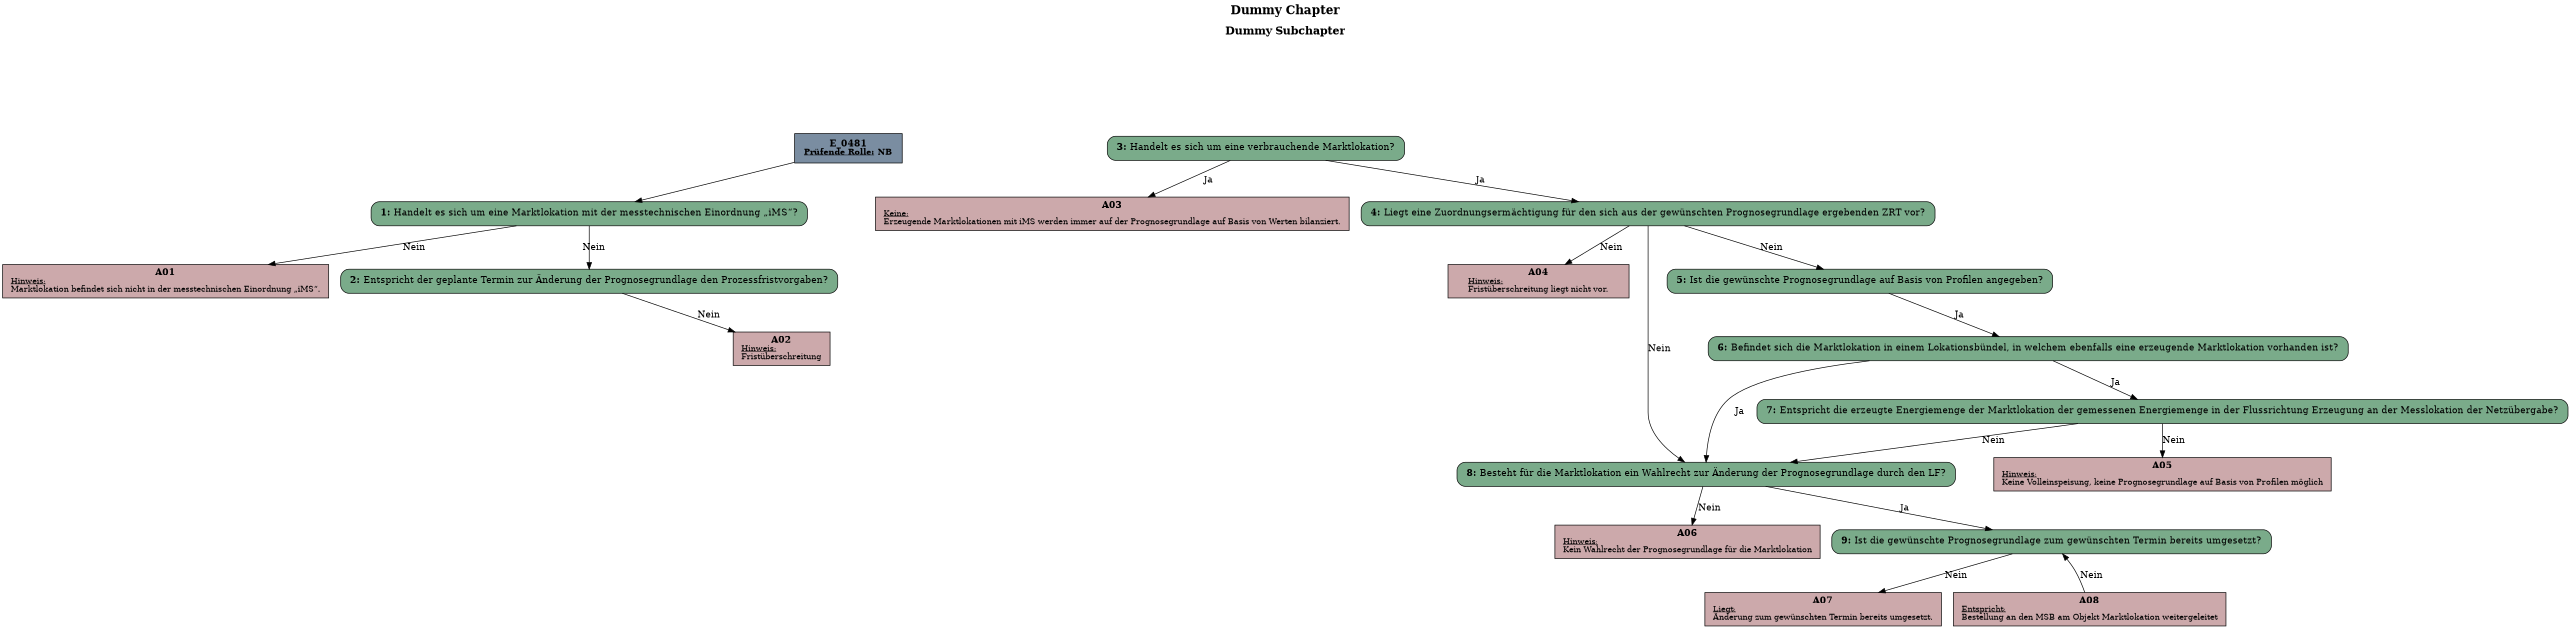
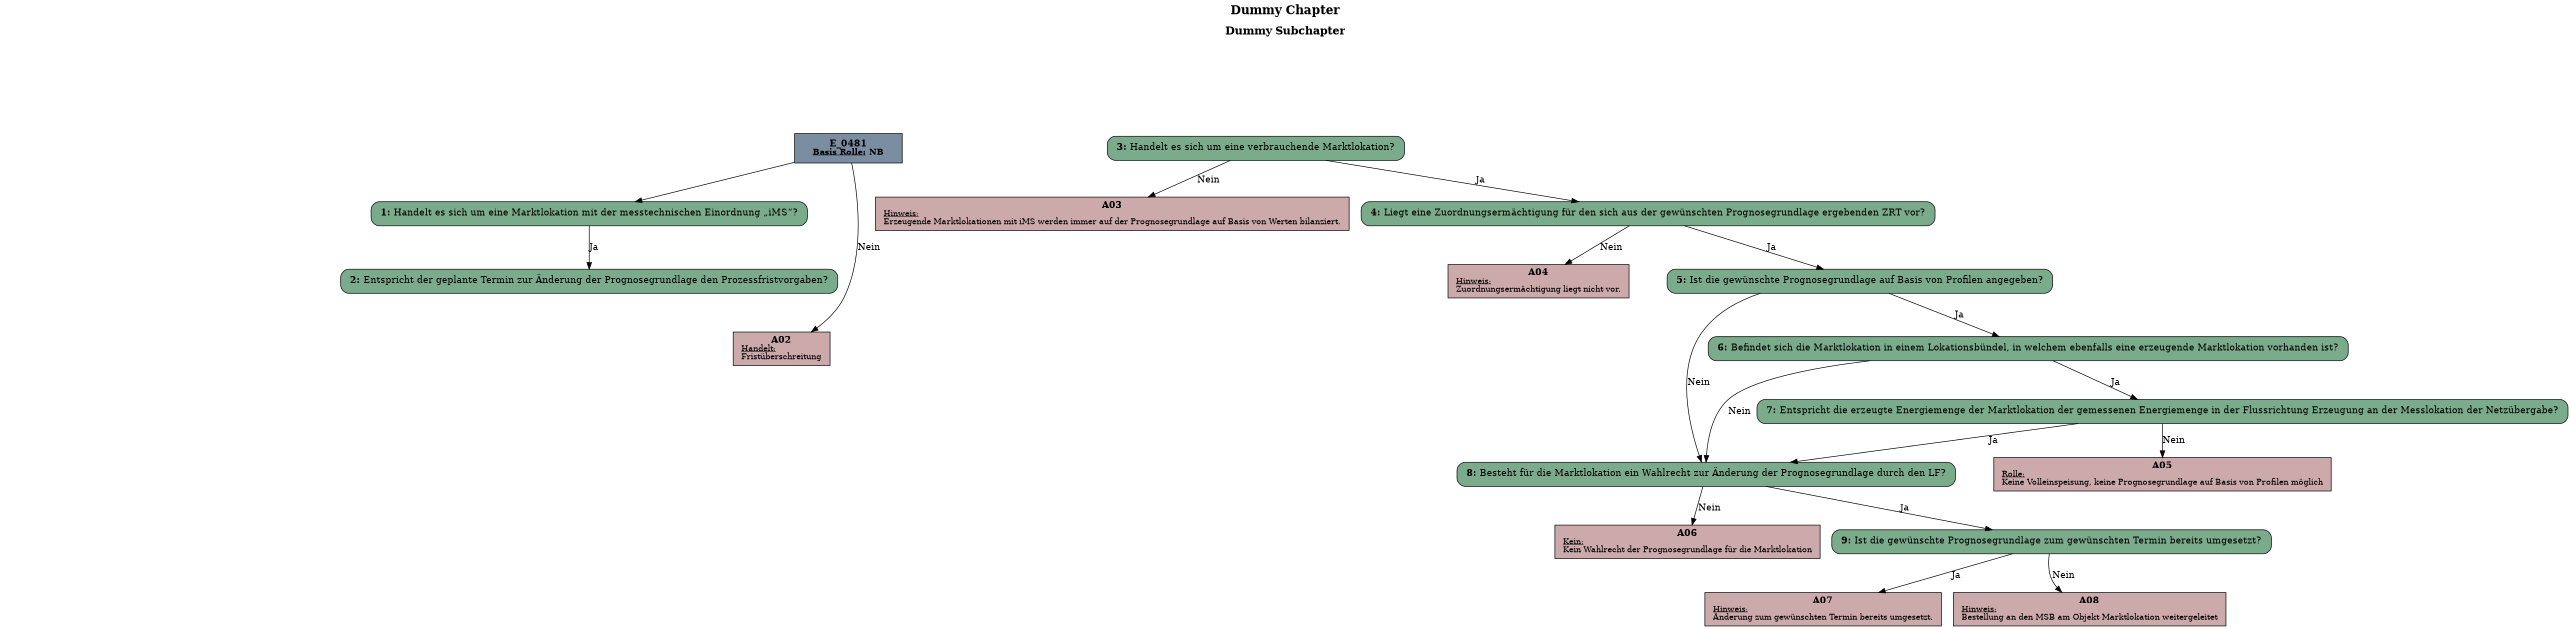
(839, 152) -> (839, 152)
(1209, 180) -> (1209, 180)
(896, 214) -> (901, 214)
(594, 248) -> (594, 248)
(1772, 248) -> (1772, 248)
(166, 281) -> none
(1539, 289) -> (1539, 289)
(675, 312) -> (856, 252)
(1648, 348) -> (1690, 358)
(759, 349) -> (759, 349)
(1740, 412) -> (1740, 412)
(1993, 441) -> (1993, 441)
(2020, 474) -> (2014, 474)
(1581, 542) -> (1573, 542)
(2077, 575) -> (2049, 572)
(1956, 576) -> (1956, 576)
(1725, 609) -> (1731, 609)
(1984, 609) -> (1979, 609)
